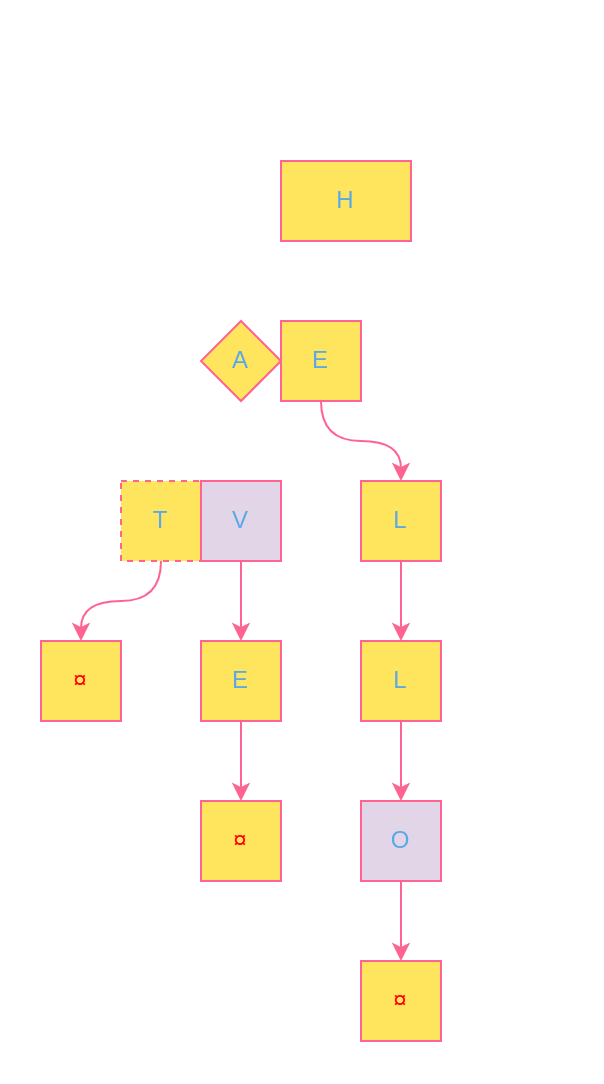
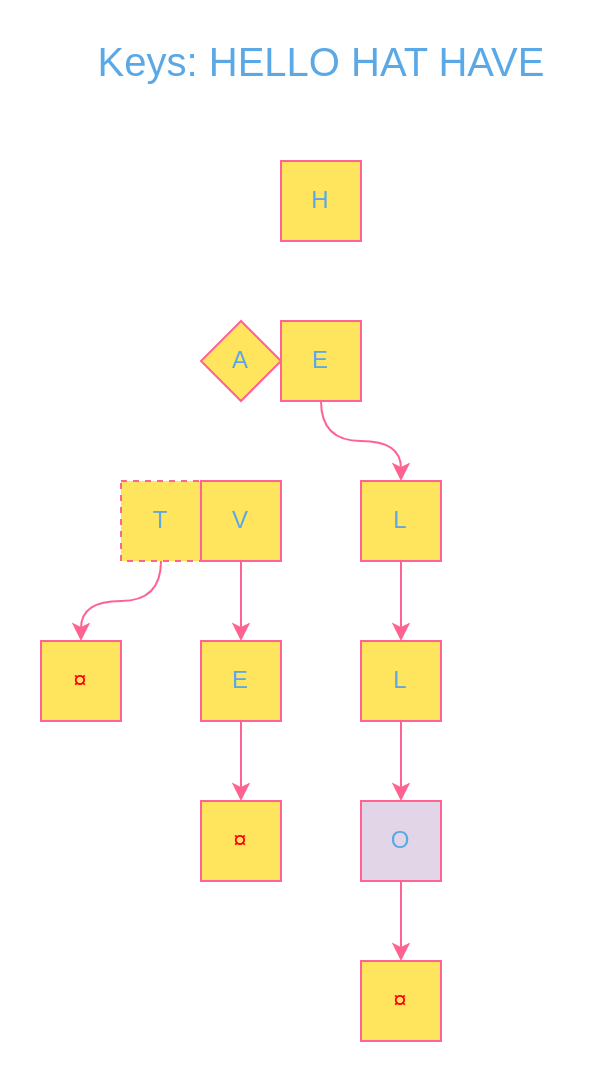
none -> (321, 61)
(346, 201) -> (321, 201)
(241, 521) -> (241, 521)
